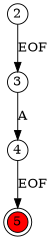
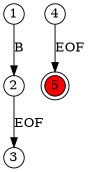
none -> (14, 14)
(18, 111) -> none
